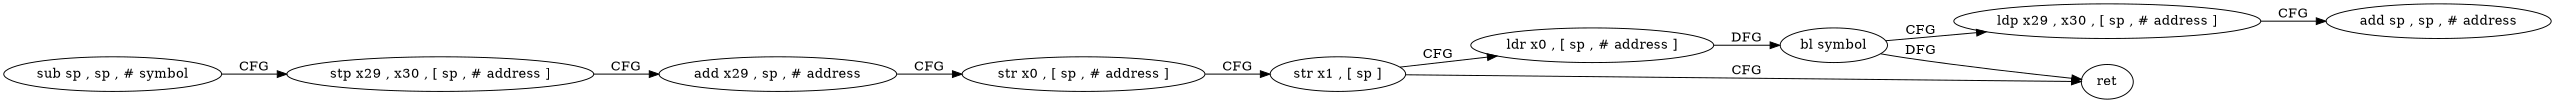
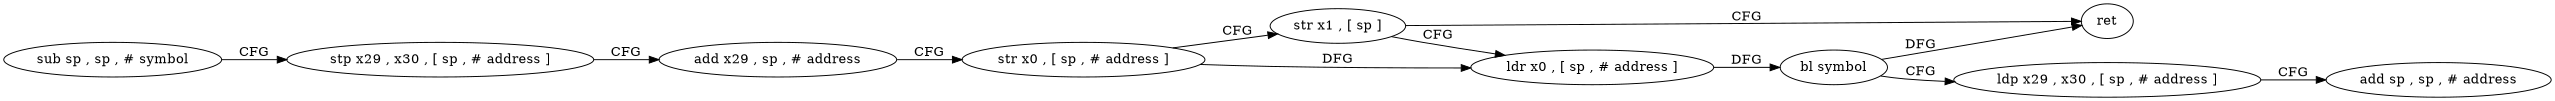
none -> (1331, 67)
